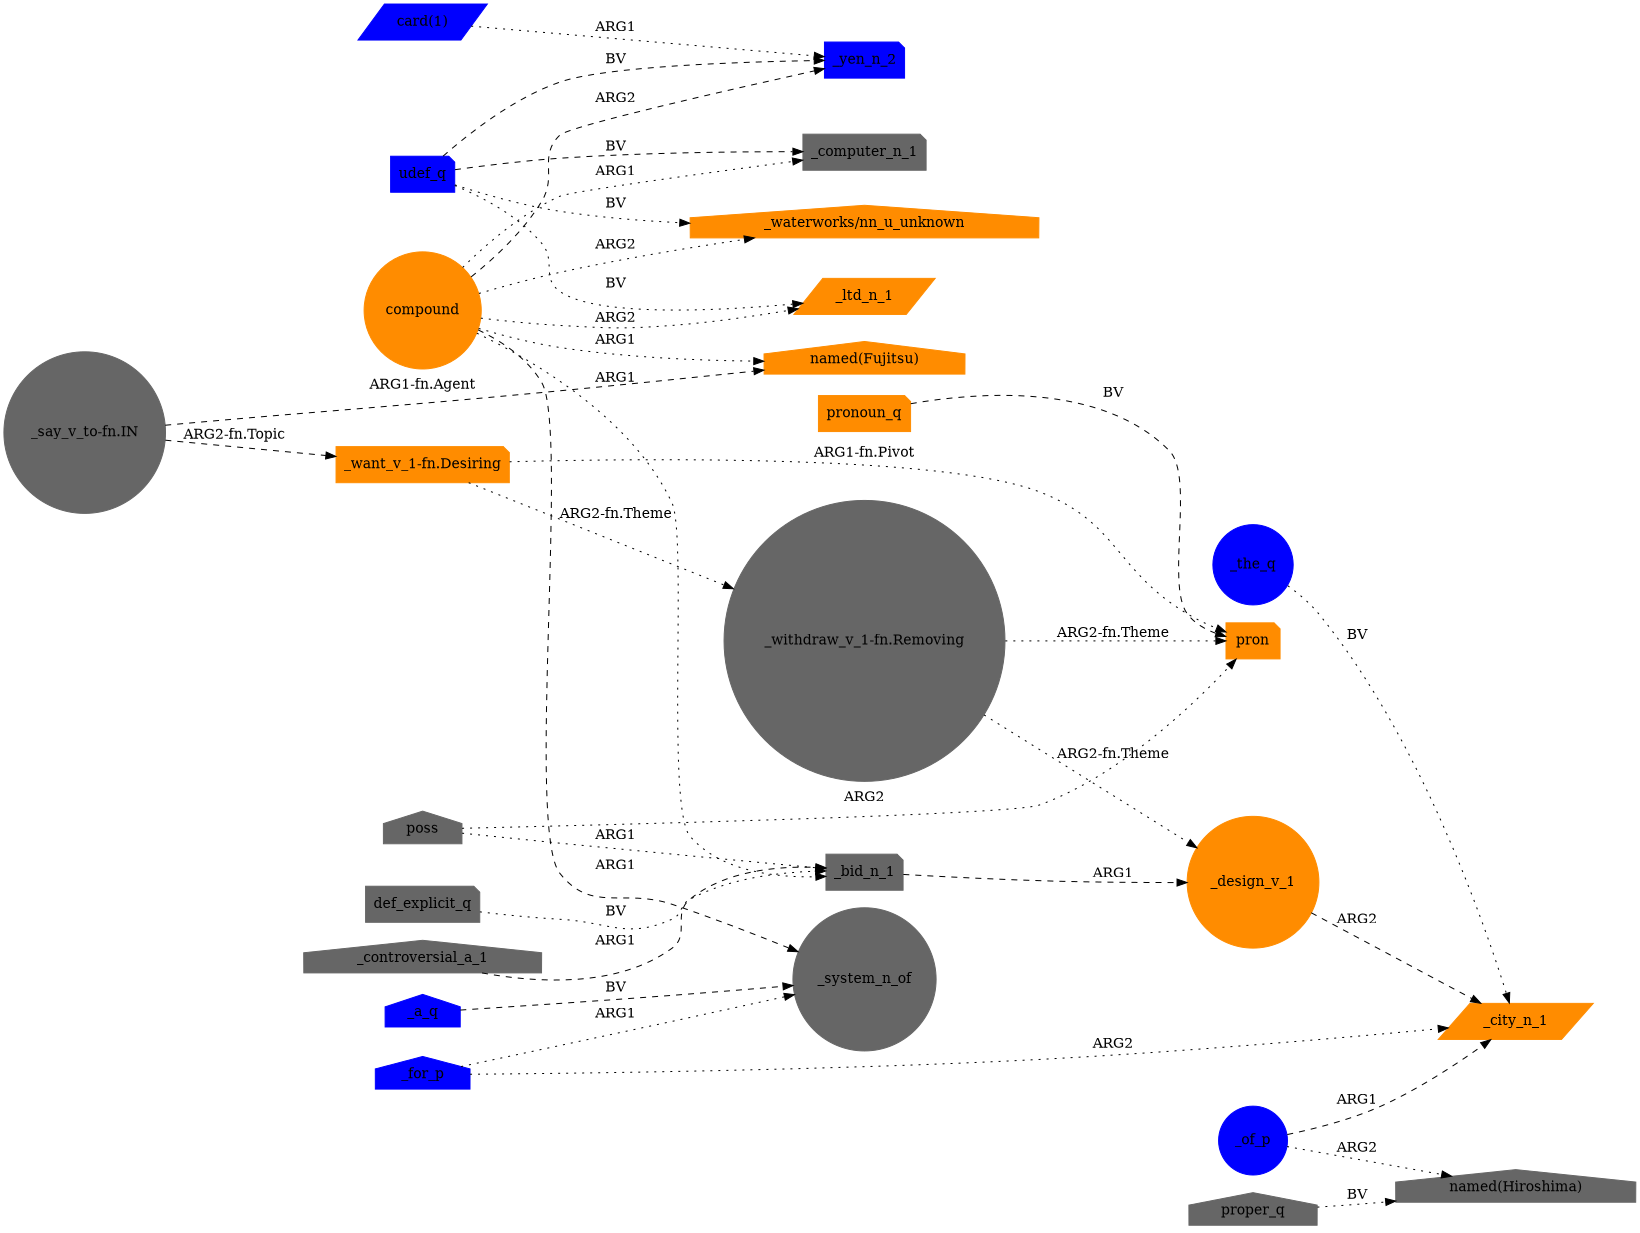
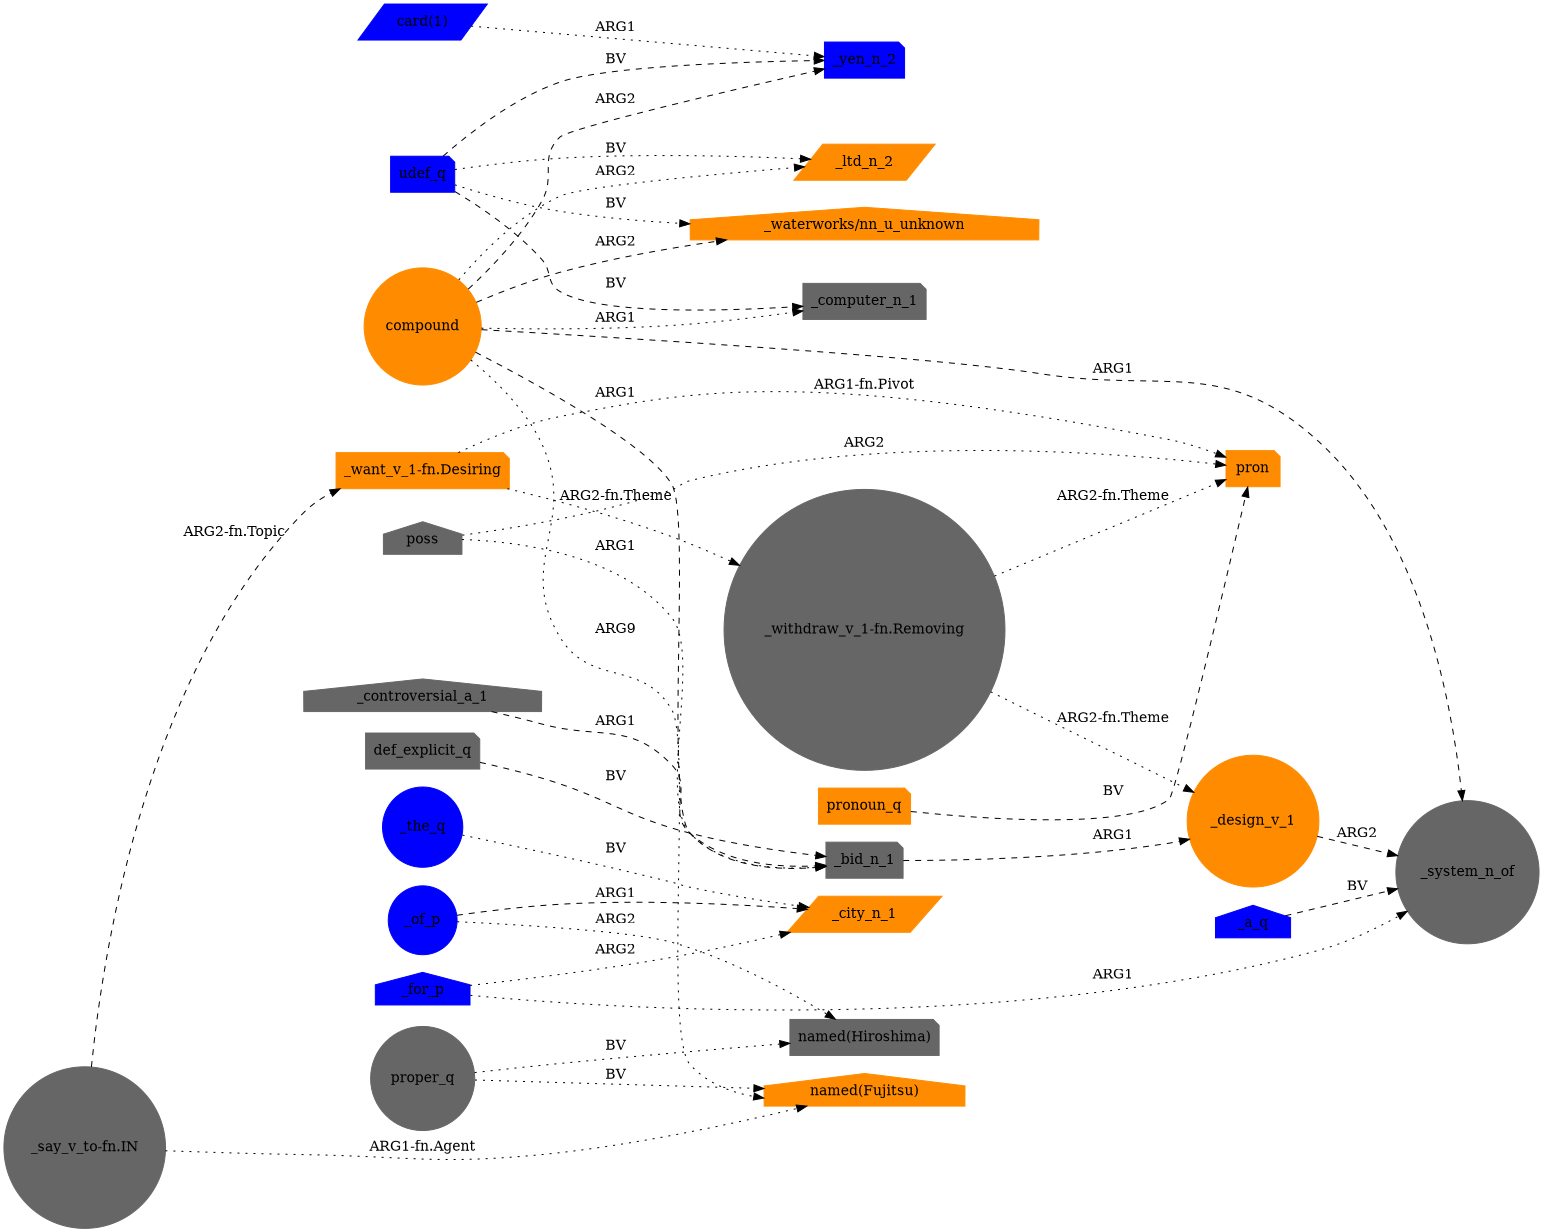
(611, 262) -> (594, 264)
(865, 296) -> (865, 162)
(616, 340) -> (616, 629)
(460, 400) -> (483, 1159)
(678, 607) -> (679, 607)
(654, 926) -> (645, 819)
(1392, 956) -> (1352, 845)
none -> (614, 1084)
(1516, 1188) -> (865, 1037)
(1253, 1211) -> (423, 1079)
